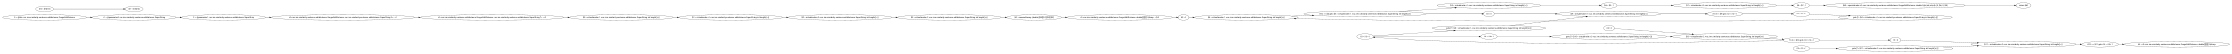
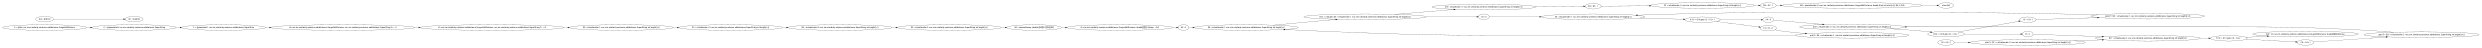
none -> (1741, 20)
(1426, 37) -> (2271, 41)
